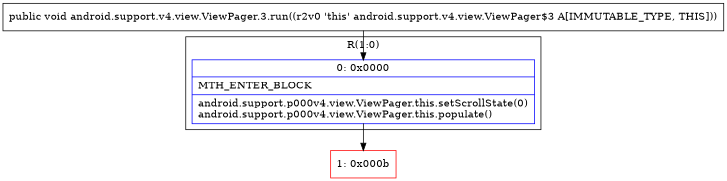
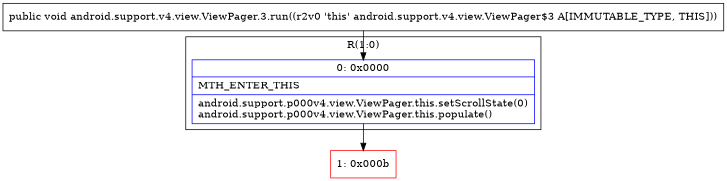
(255, 85) -> (249, 85)
